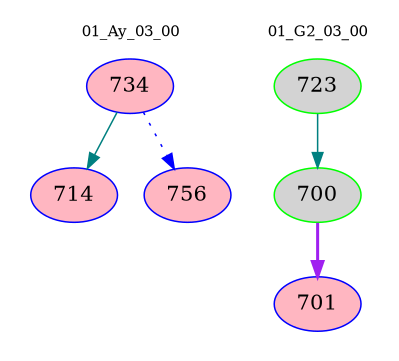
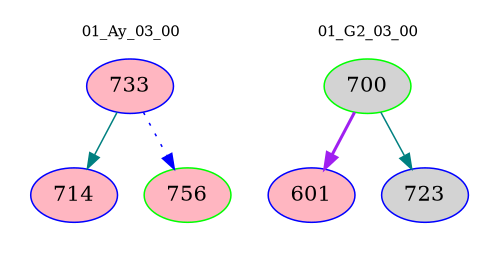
(130, 86) -> (130, 86)
(318, 86) -> (425, 195)
(318, 133) -> (393, 134)
(188, 195) -> (188, 195)
(318, 304) -> (312, 195)
